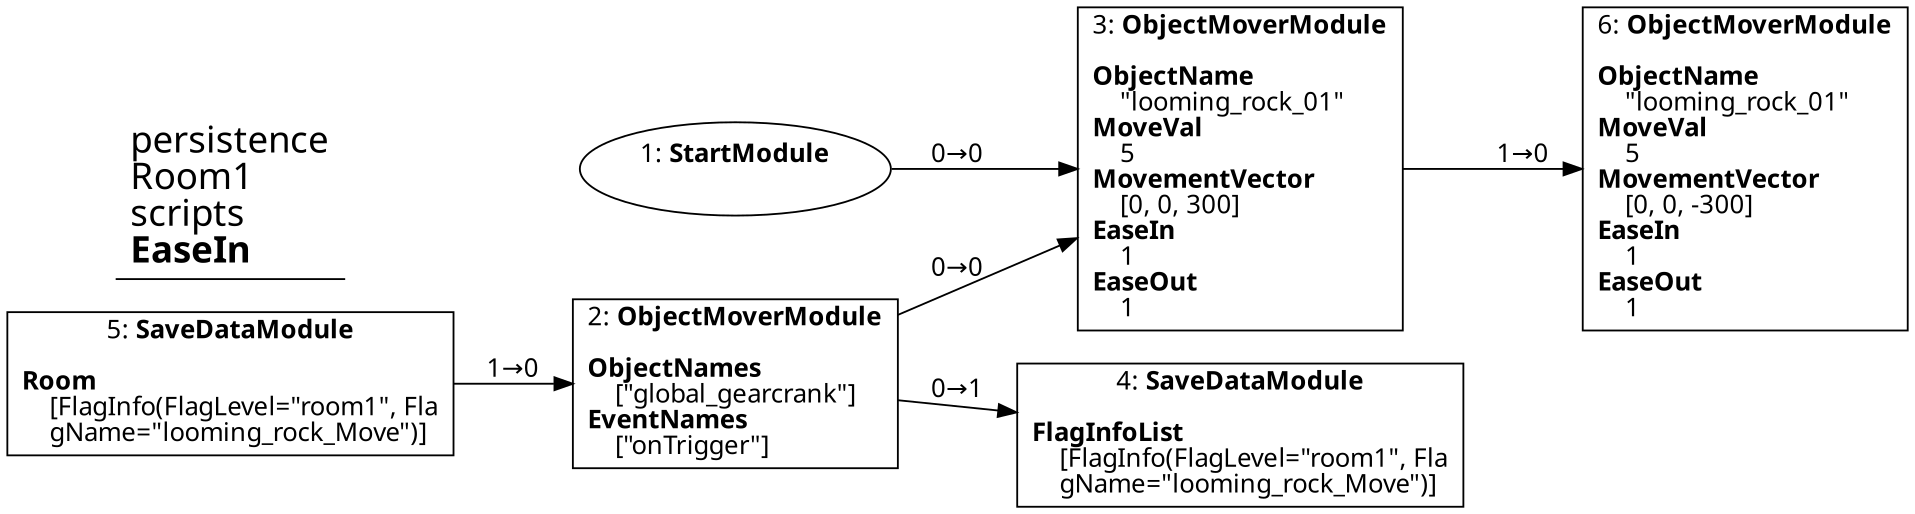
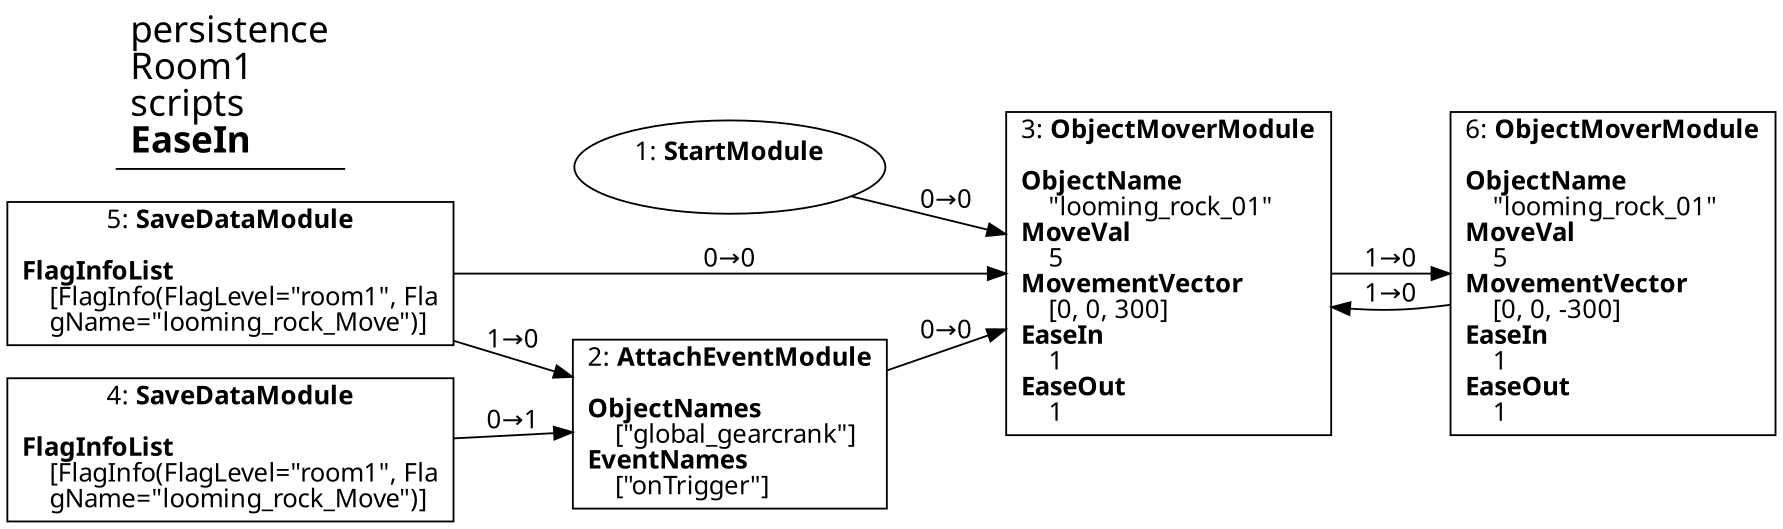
none -> (721, 274)
none -> (1400, 310)
(750, 318) -> (745, 358)
(60, 382) -> (98, 272)
(948, 405) -> (504, 436)
